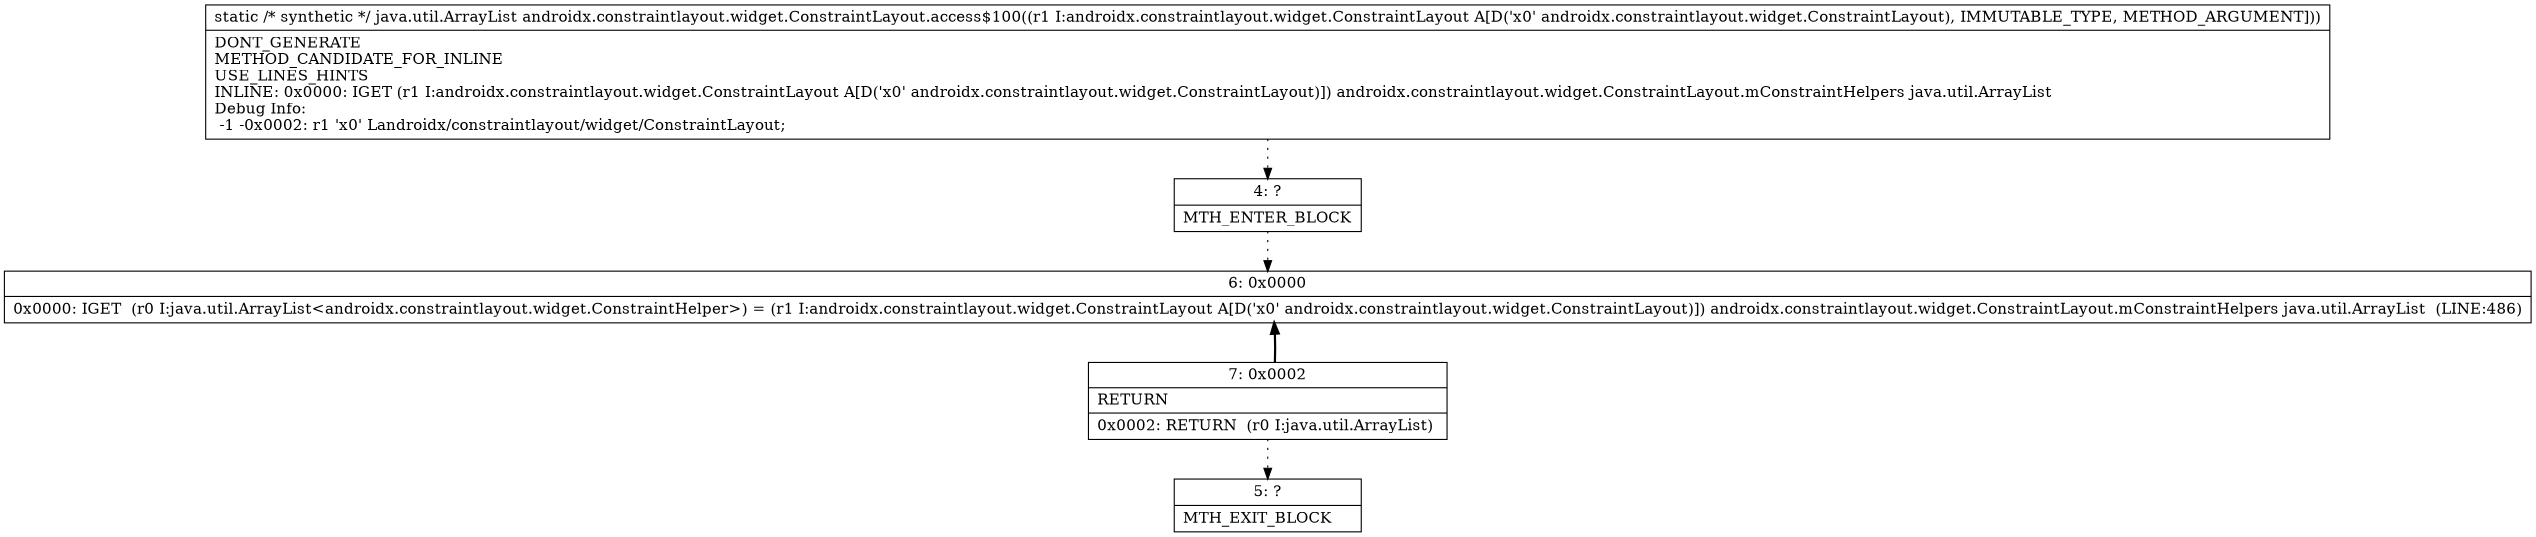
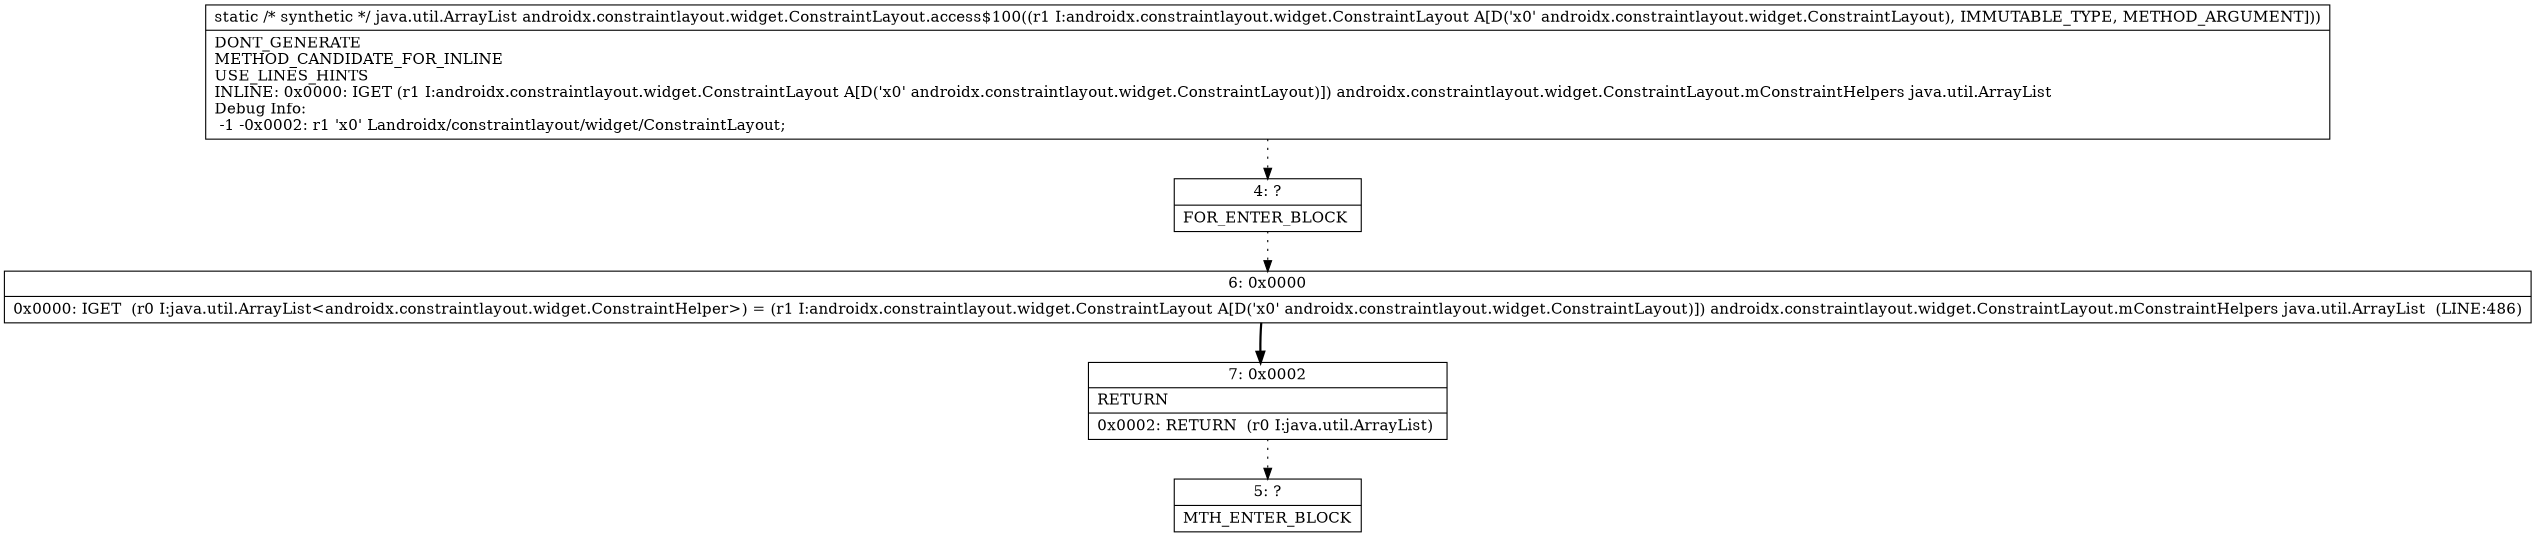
(1268, 218) -> (1266, 218)
(1275, 348) -> (1261, 337)
(1258, 518) -> (1268, 518)
